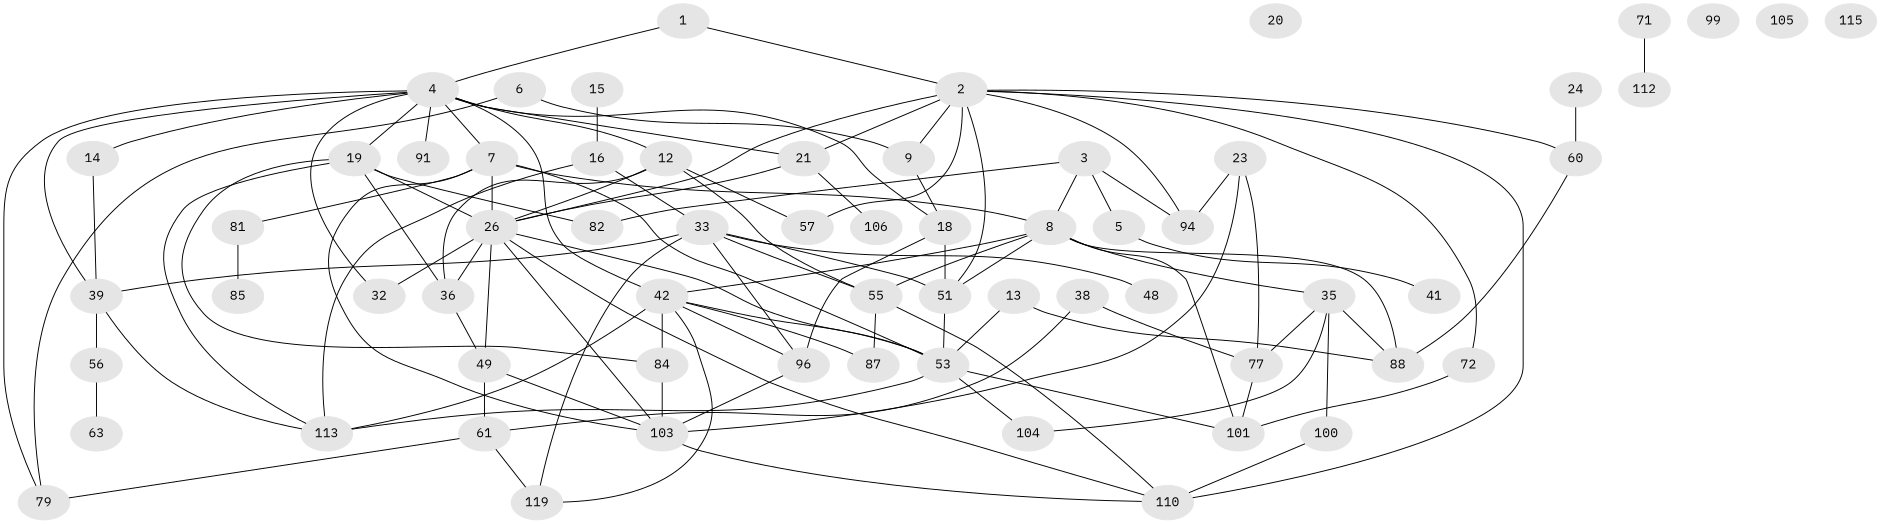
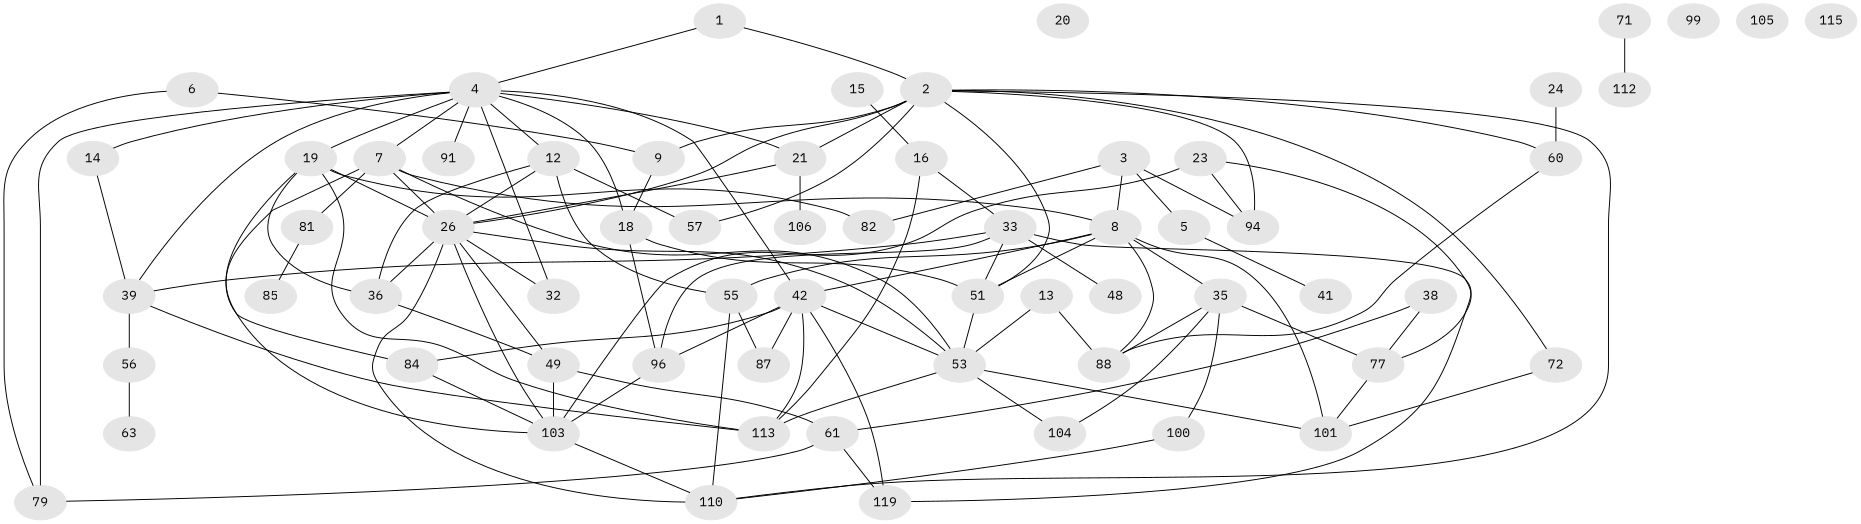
(789, 263) -> none
